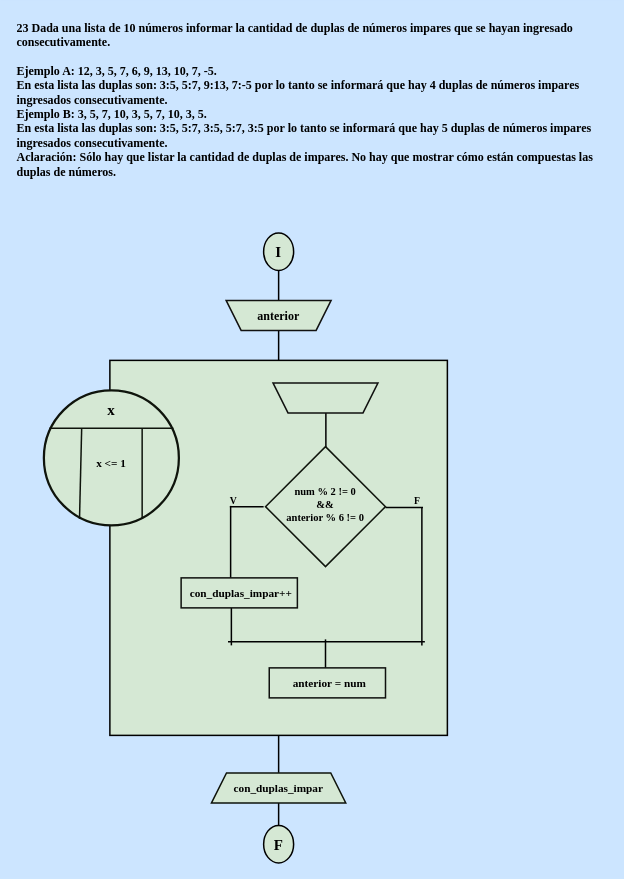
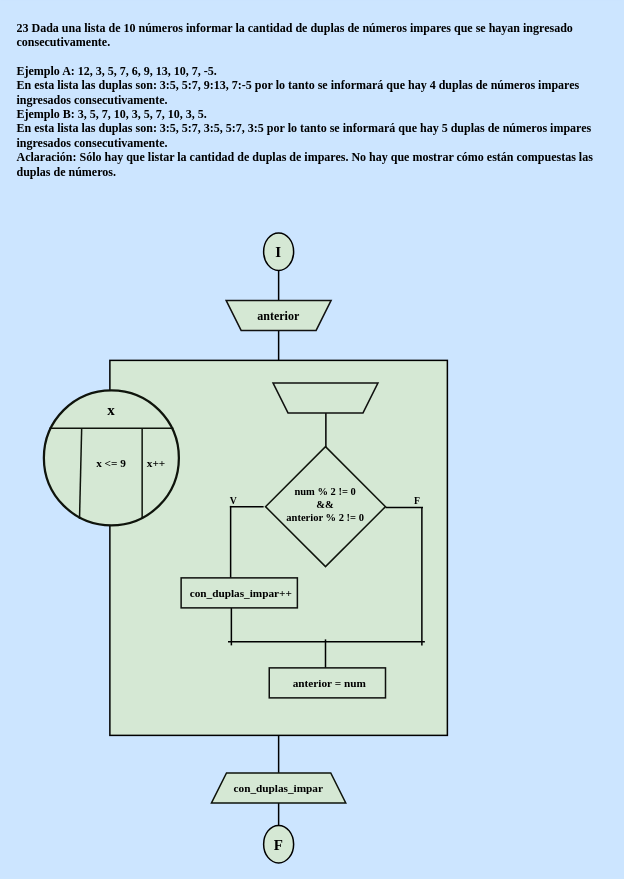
(111, 463) -> (111, 463)
none -> (156, 463)
(326, 505) -> (326, 505)
